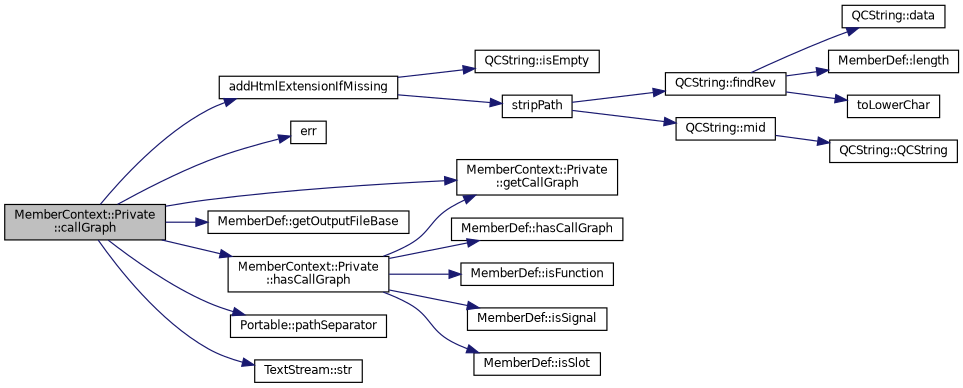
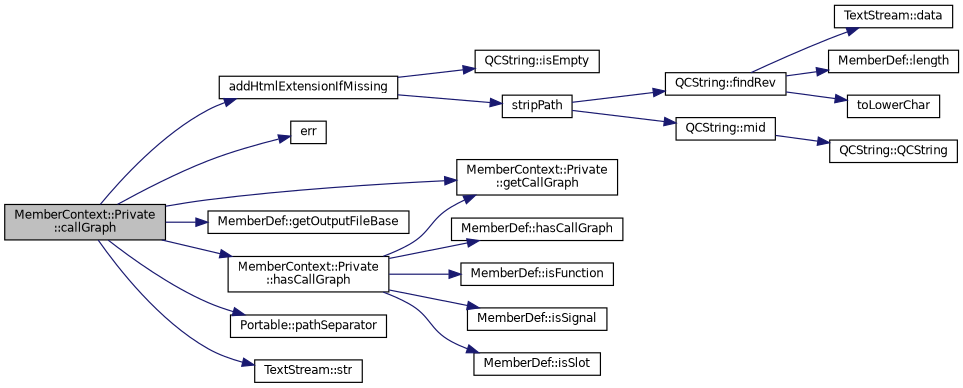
(894, 17) -> (894, 17)
